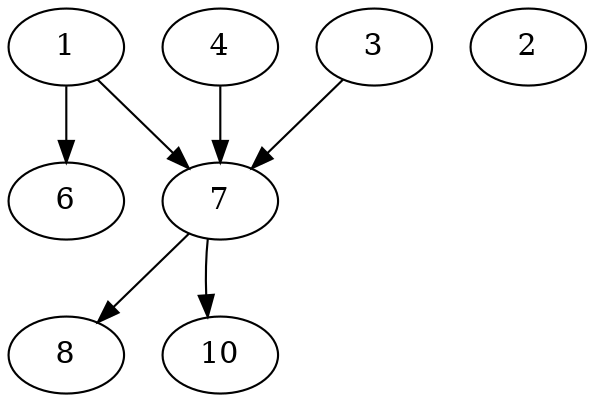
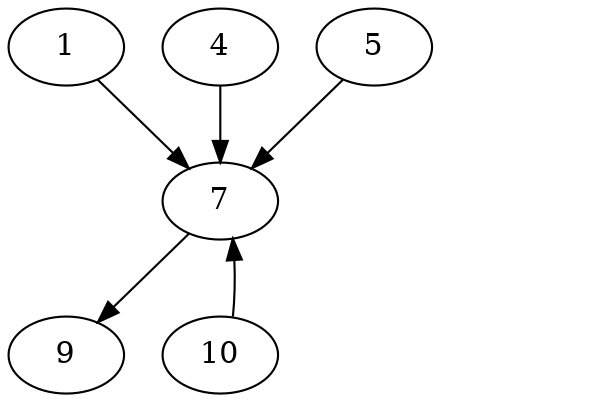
(374, 47) -> (374, 47)
(528, 47) -> none
(66, 201) -> none
(206, 267) -> (235, 289)
(66, 355) -> (66, 355)
